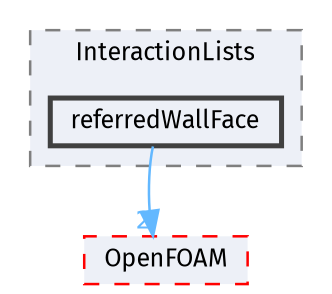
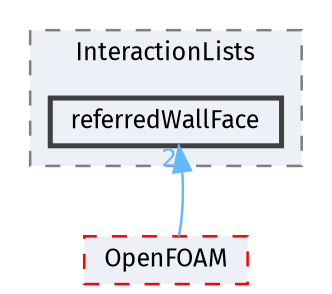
(149, 182) -> (183, 204)
